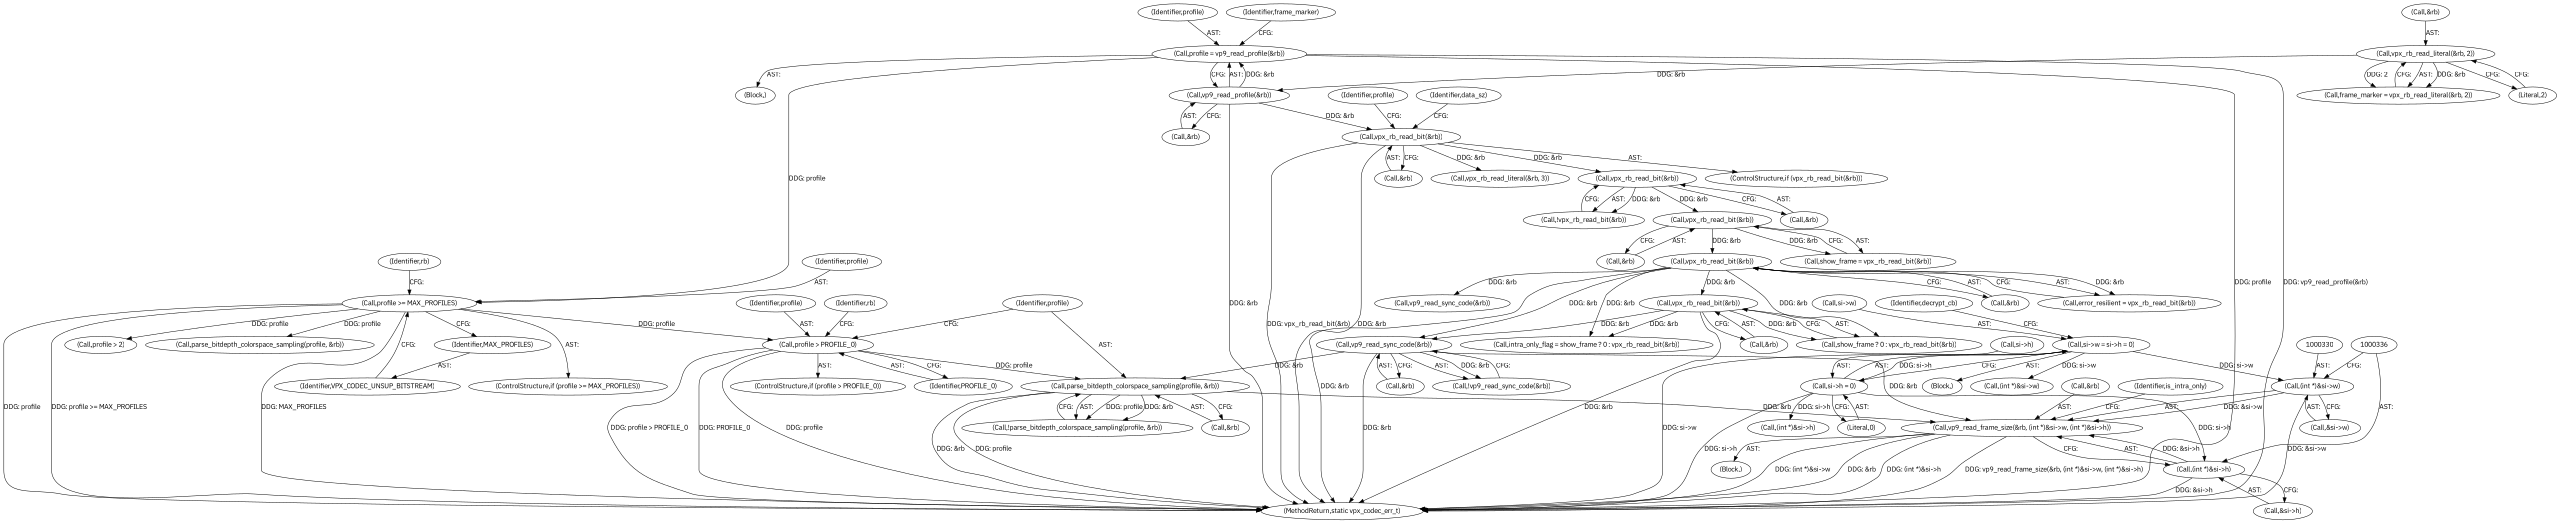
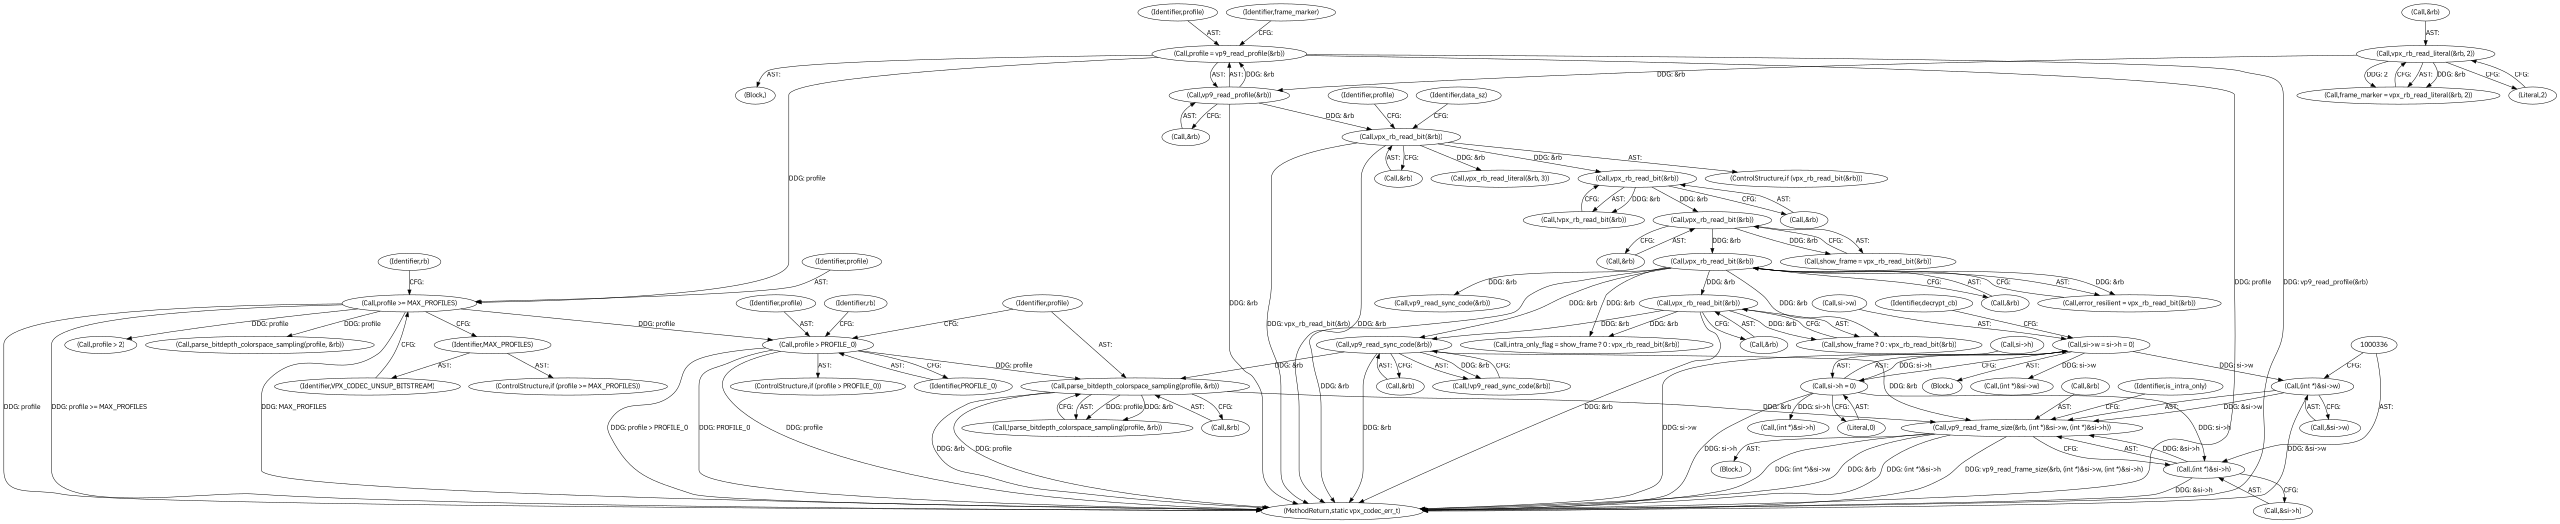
(1219, 75) -> (1219, 75)
(528, 323) -> (528, 365)
(2320, 345) -> none
